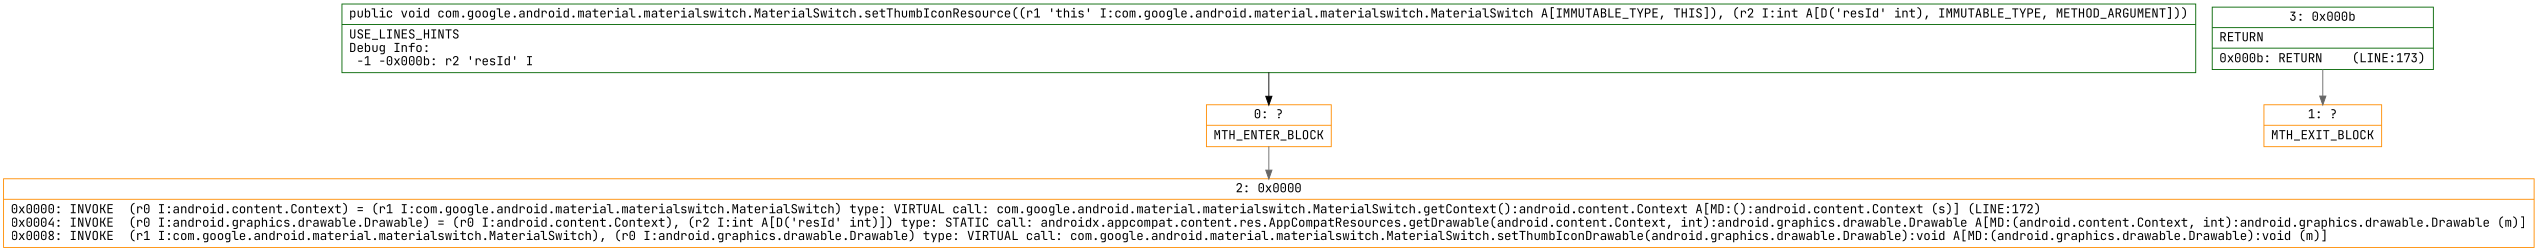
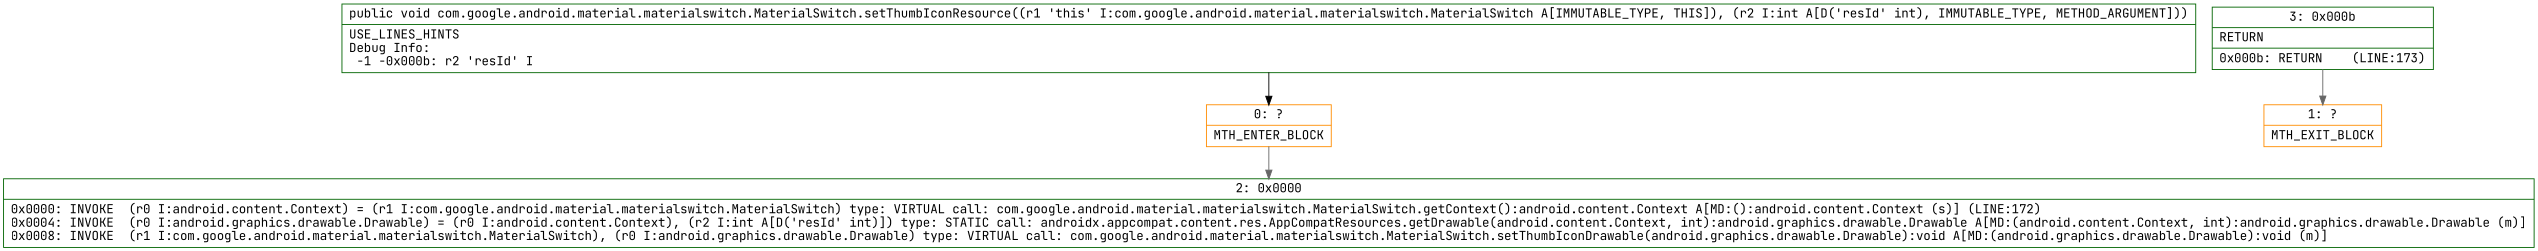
(1269, 213) -> (1269, 213)
